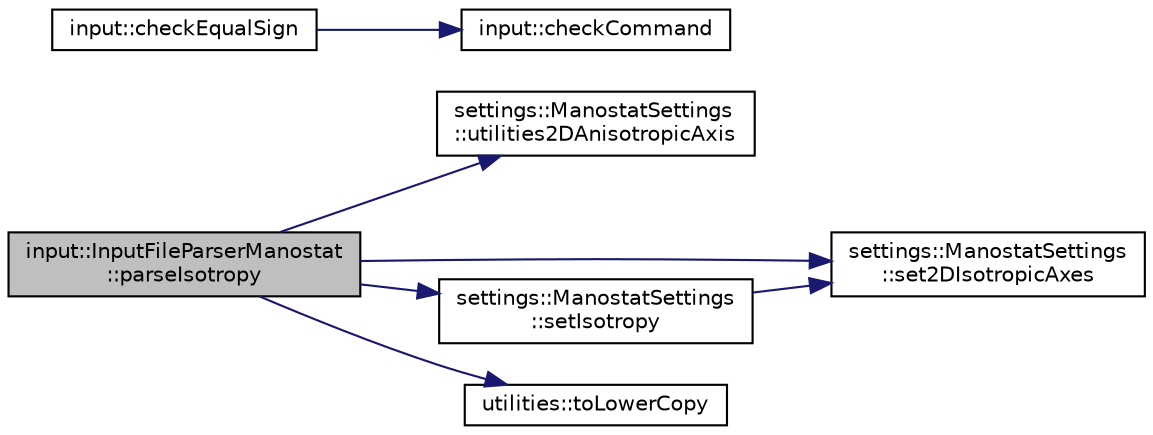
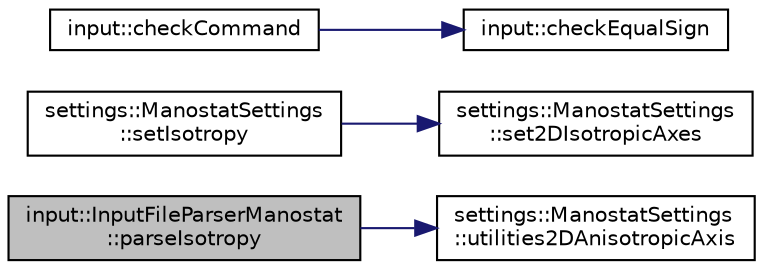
(378, 30) -> (380, 30)
(585, 259) -> none
(389, 288) -> none
(596, 405) -> none
